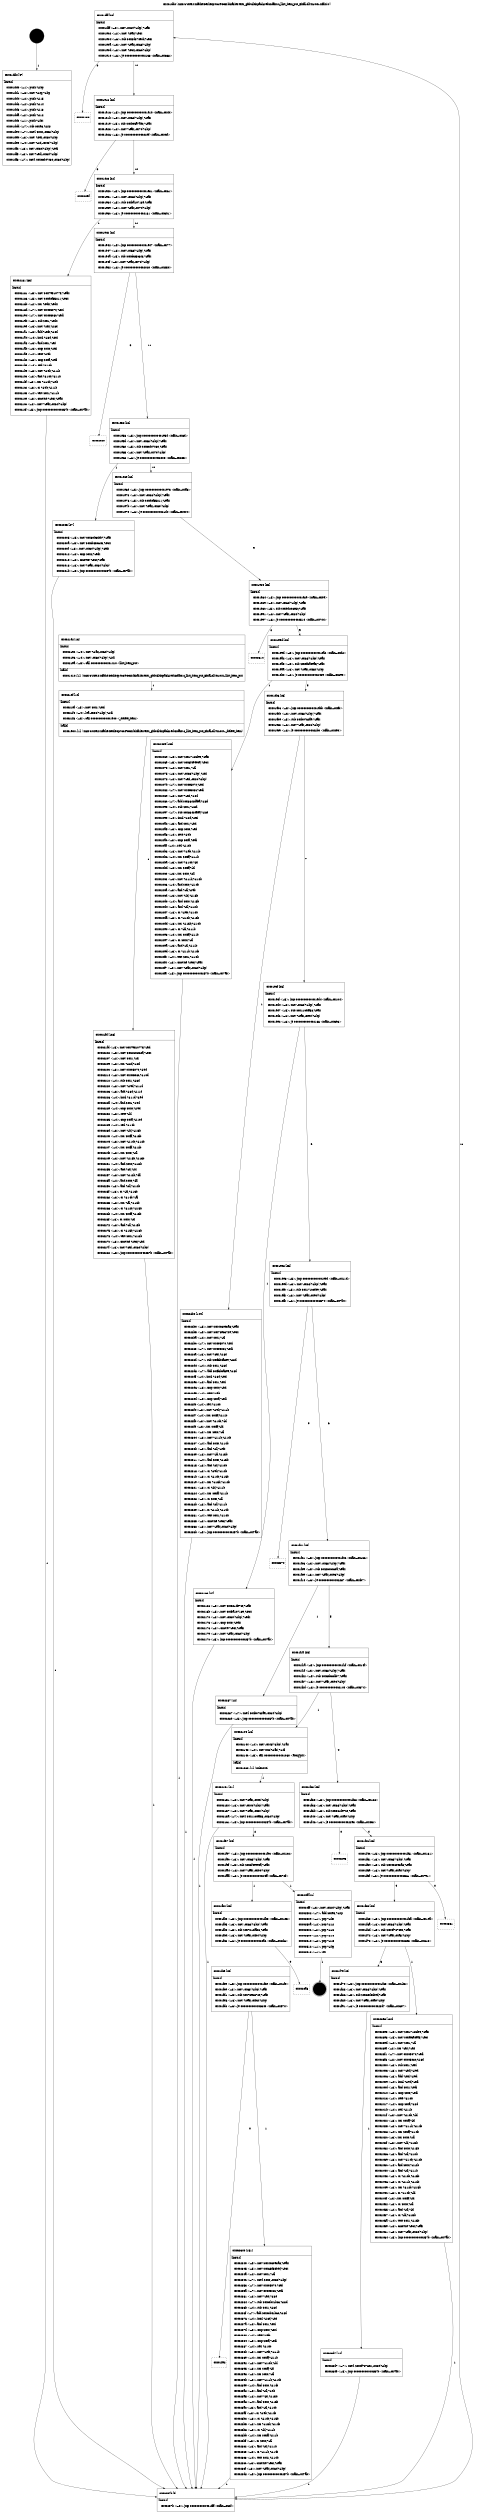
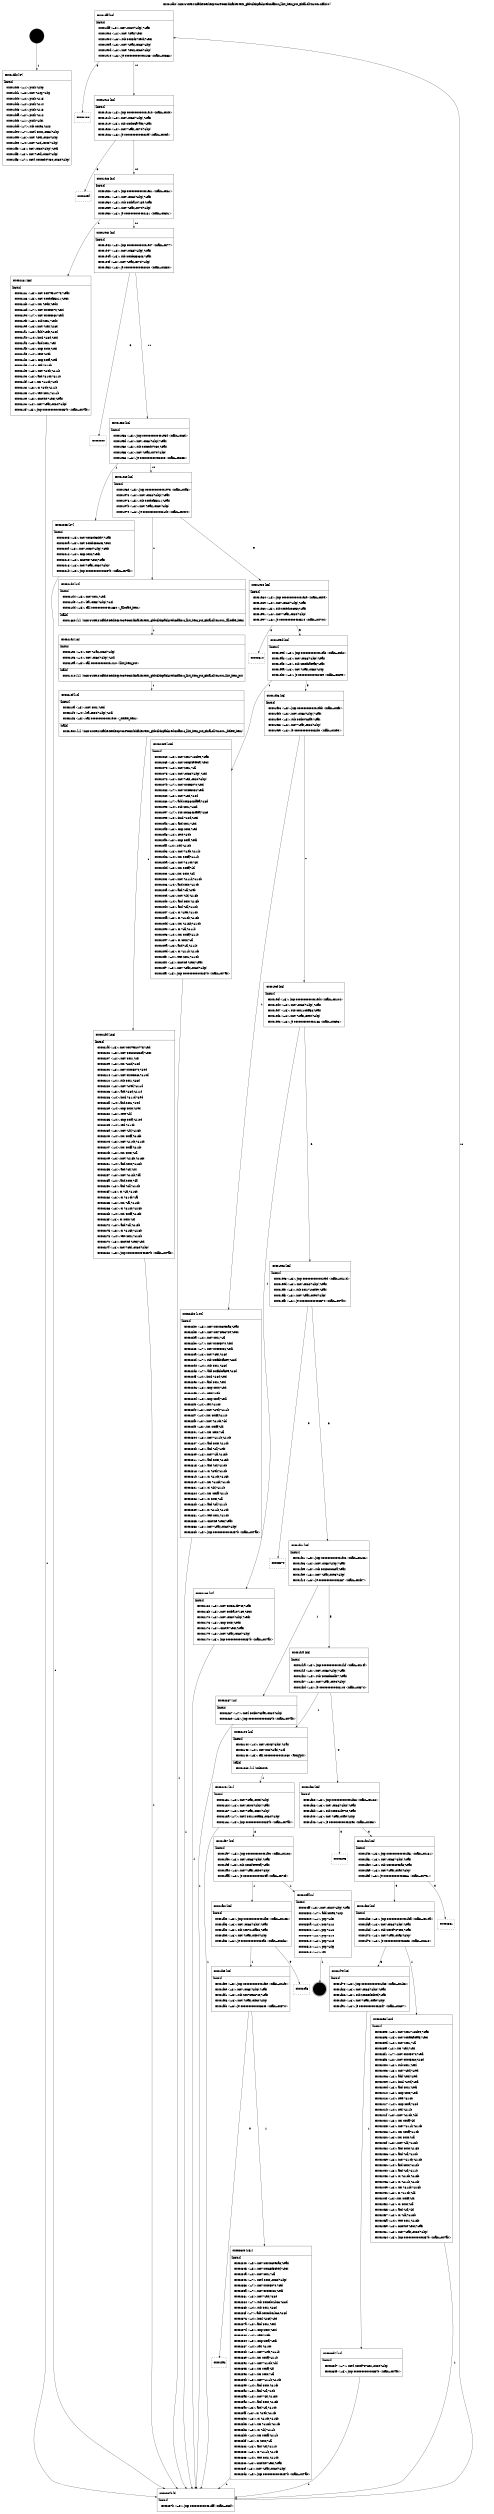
none -> (152, 603)
none -> (251, 1956)
